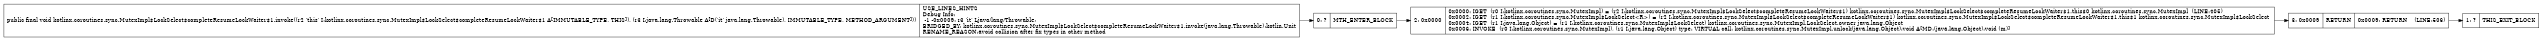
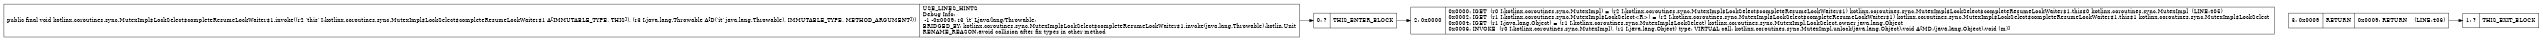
(1363, 20) -> (1363, 20)
(2402, 20) -> (2402, 20)
(2279, 21) -> none
